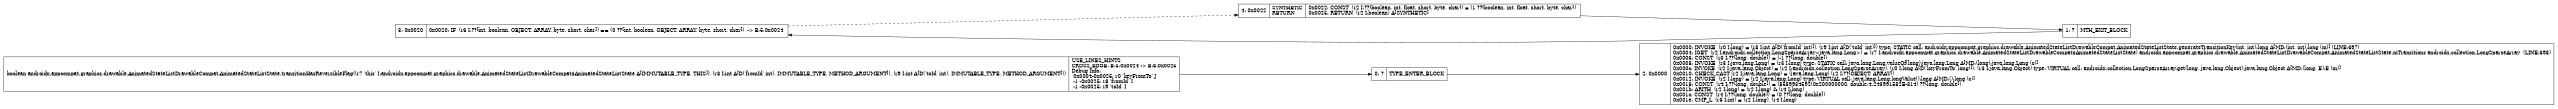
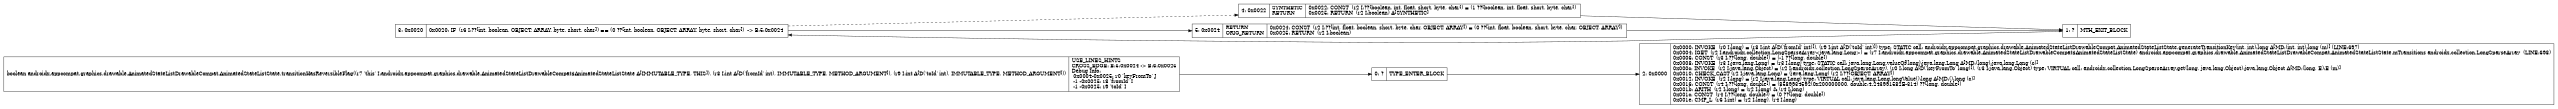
none -> (1409, 31)
